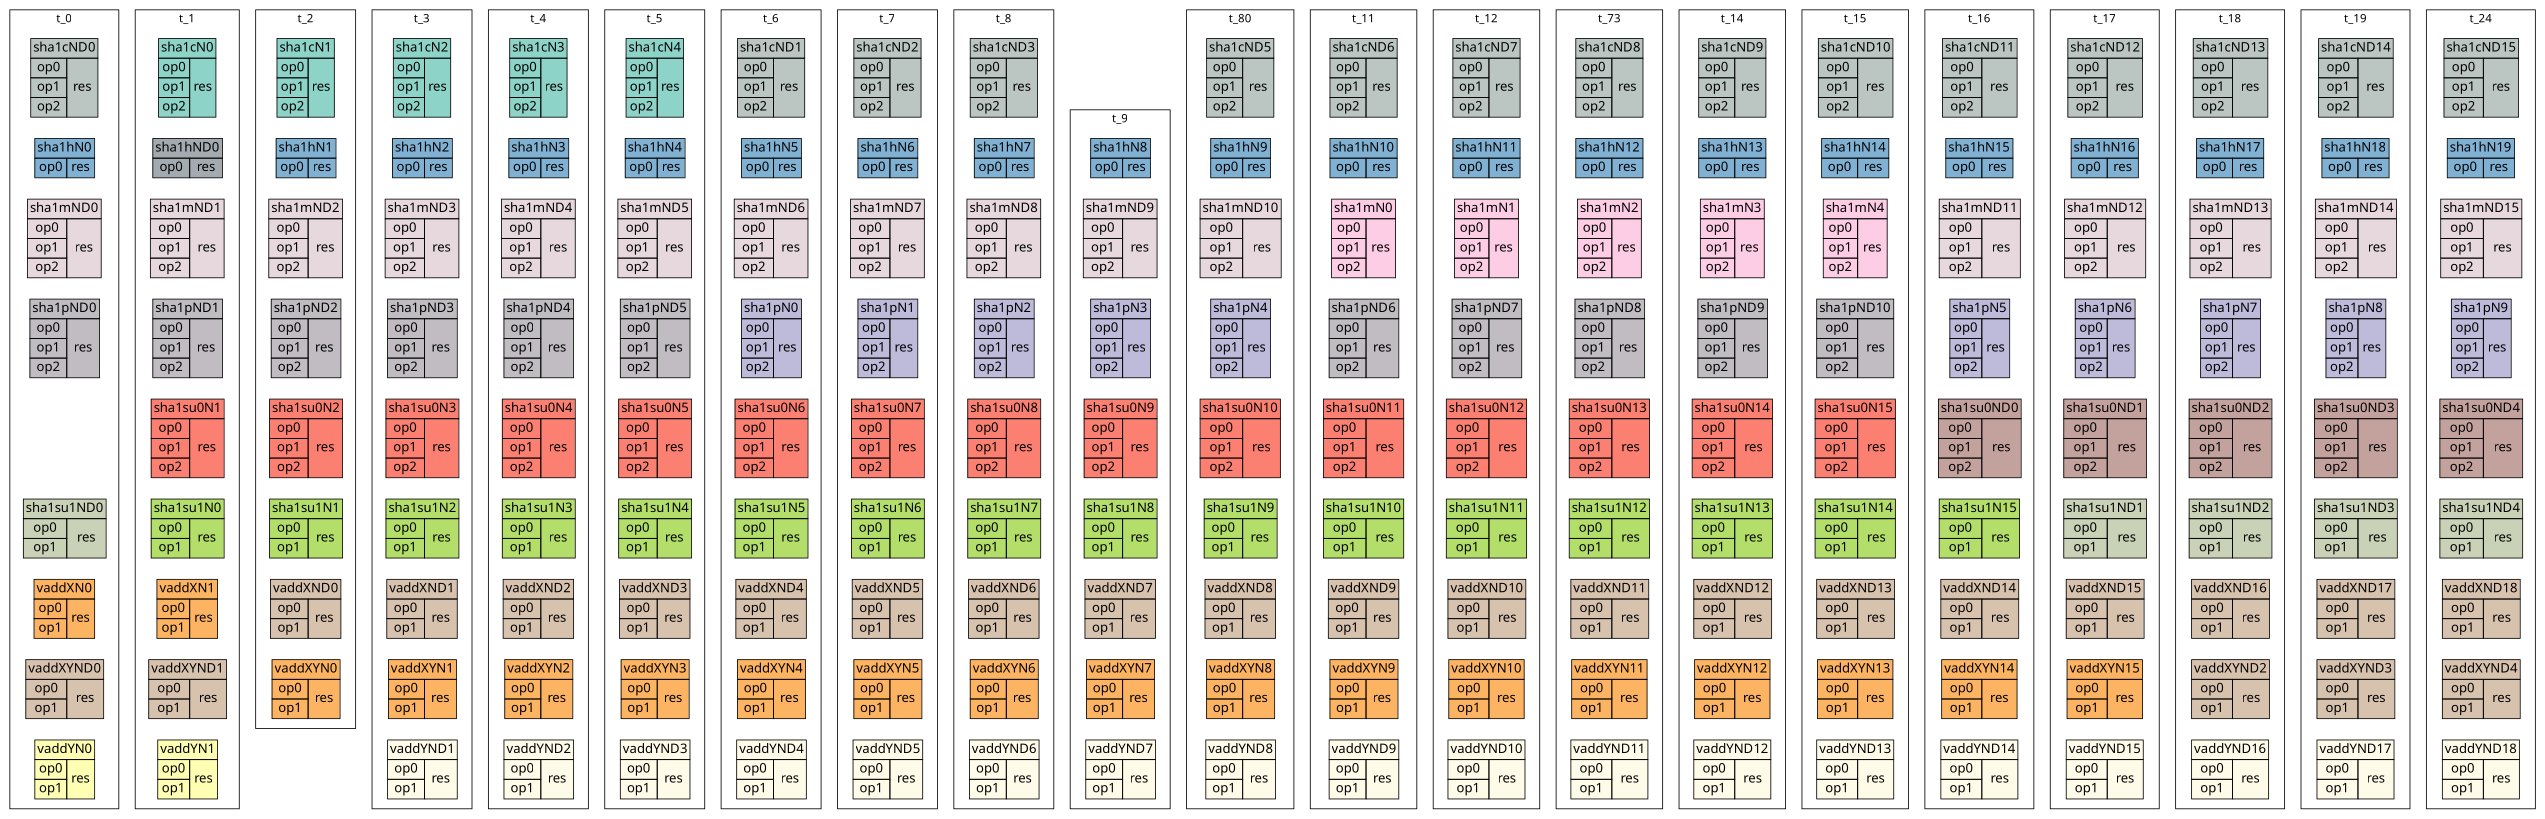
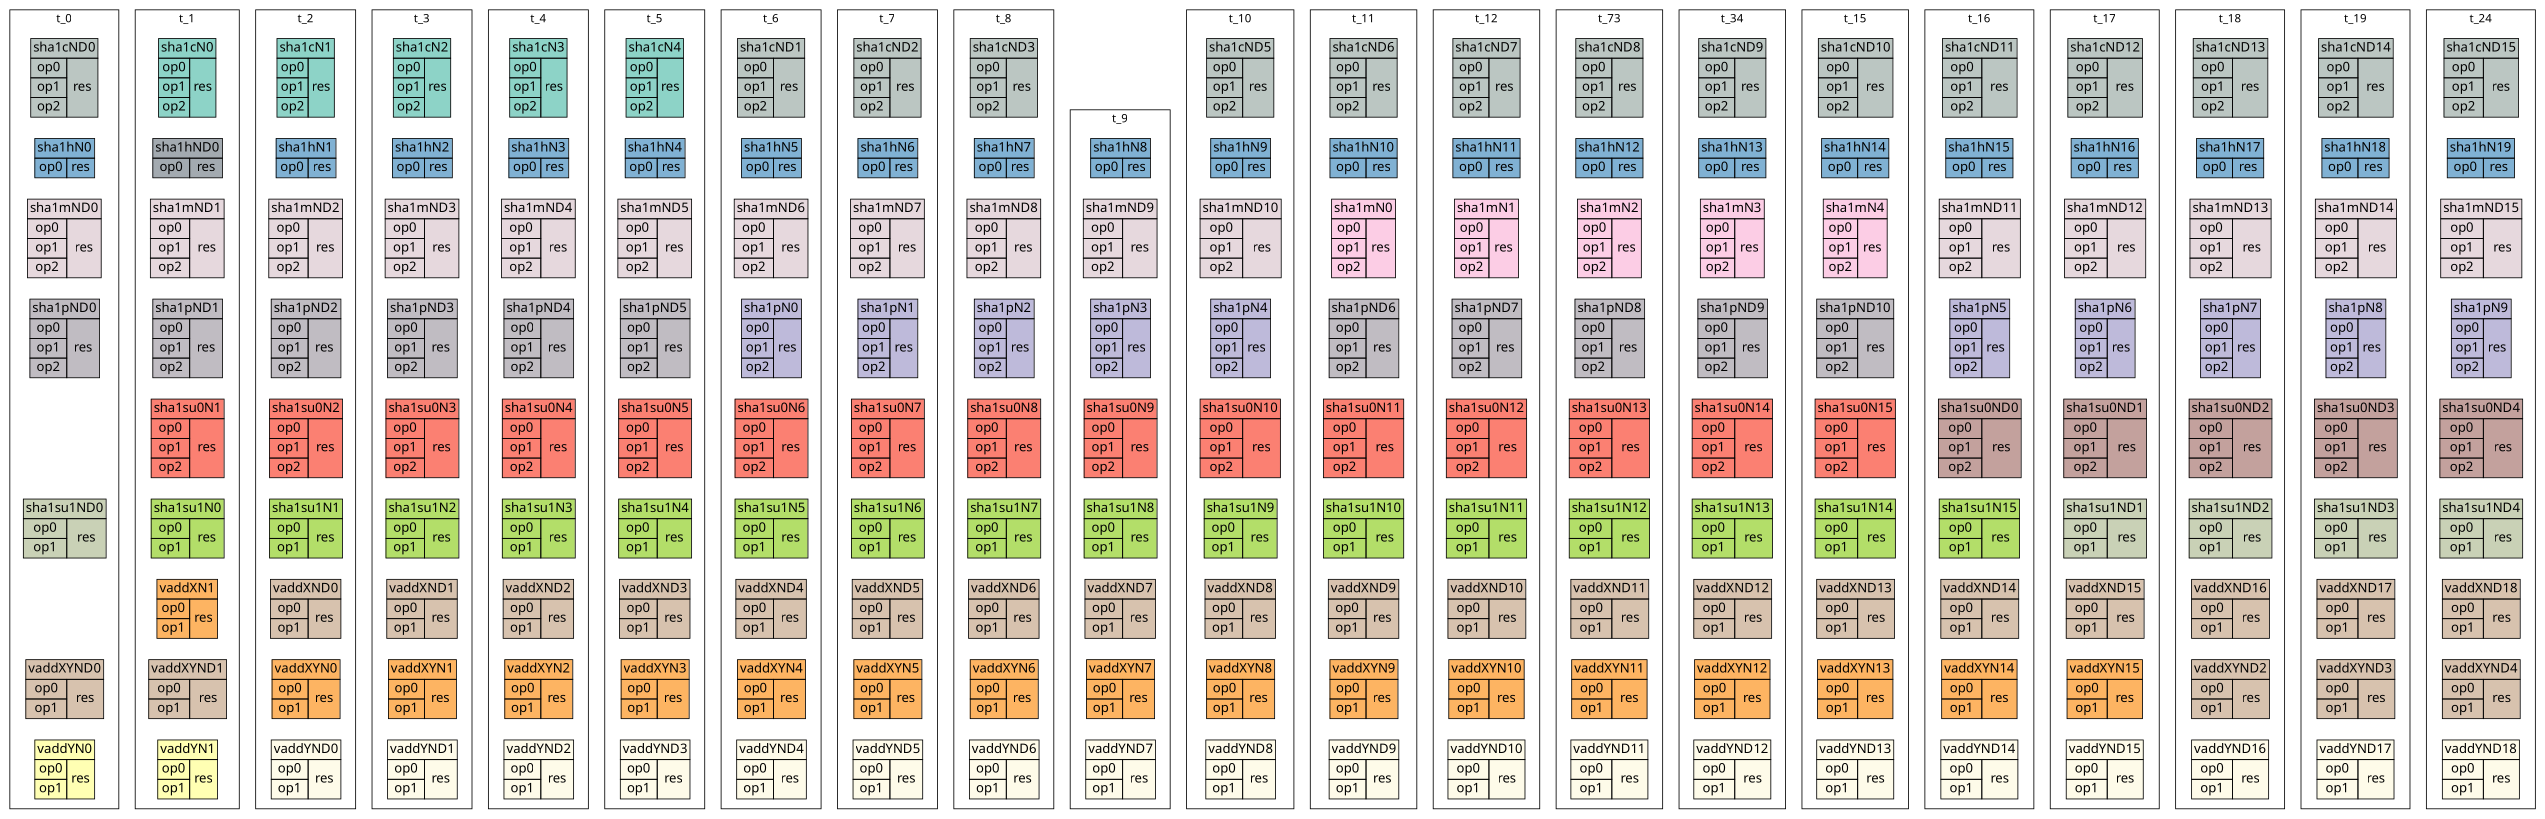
(1240, 19) -> (1240, 19)
(1732, 19) -> (1732, 19)
(64, 609) -> none
none -> (306, 769)
